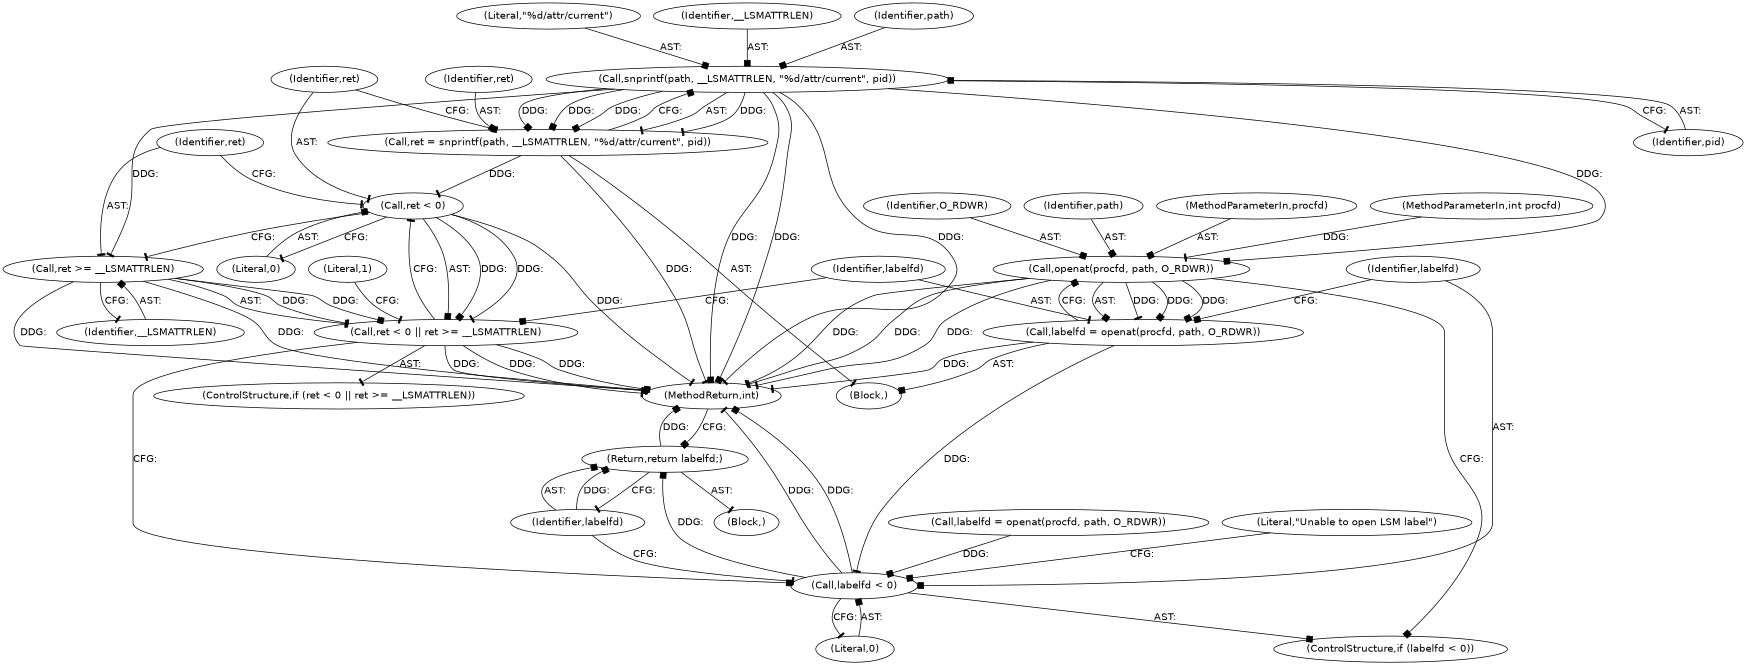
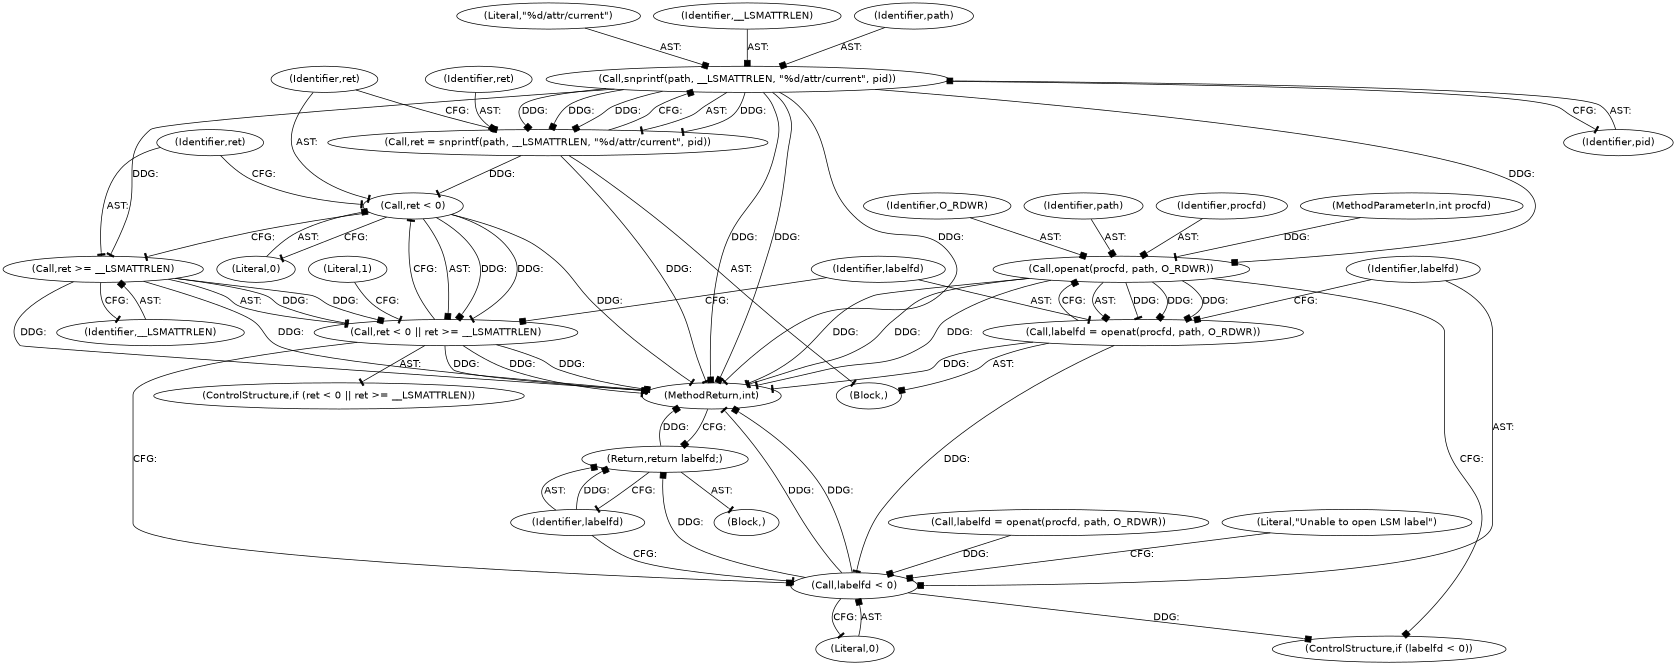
(1257, 206) -> (1222, 206)
(1167, 618) -> (1168, 618)
